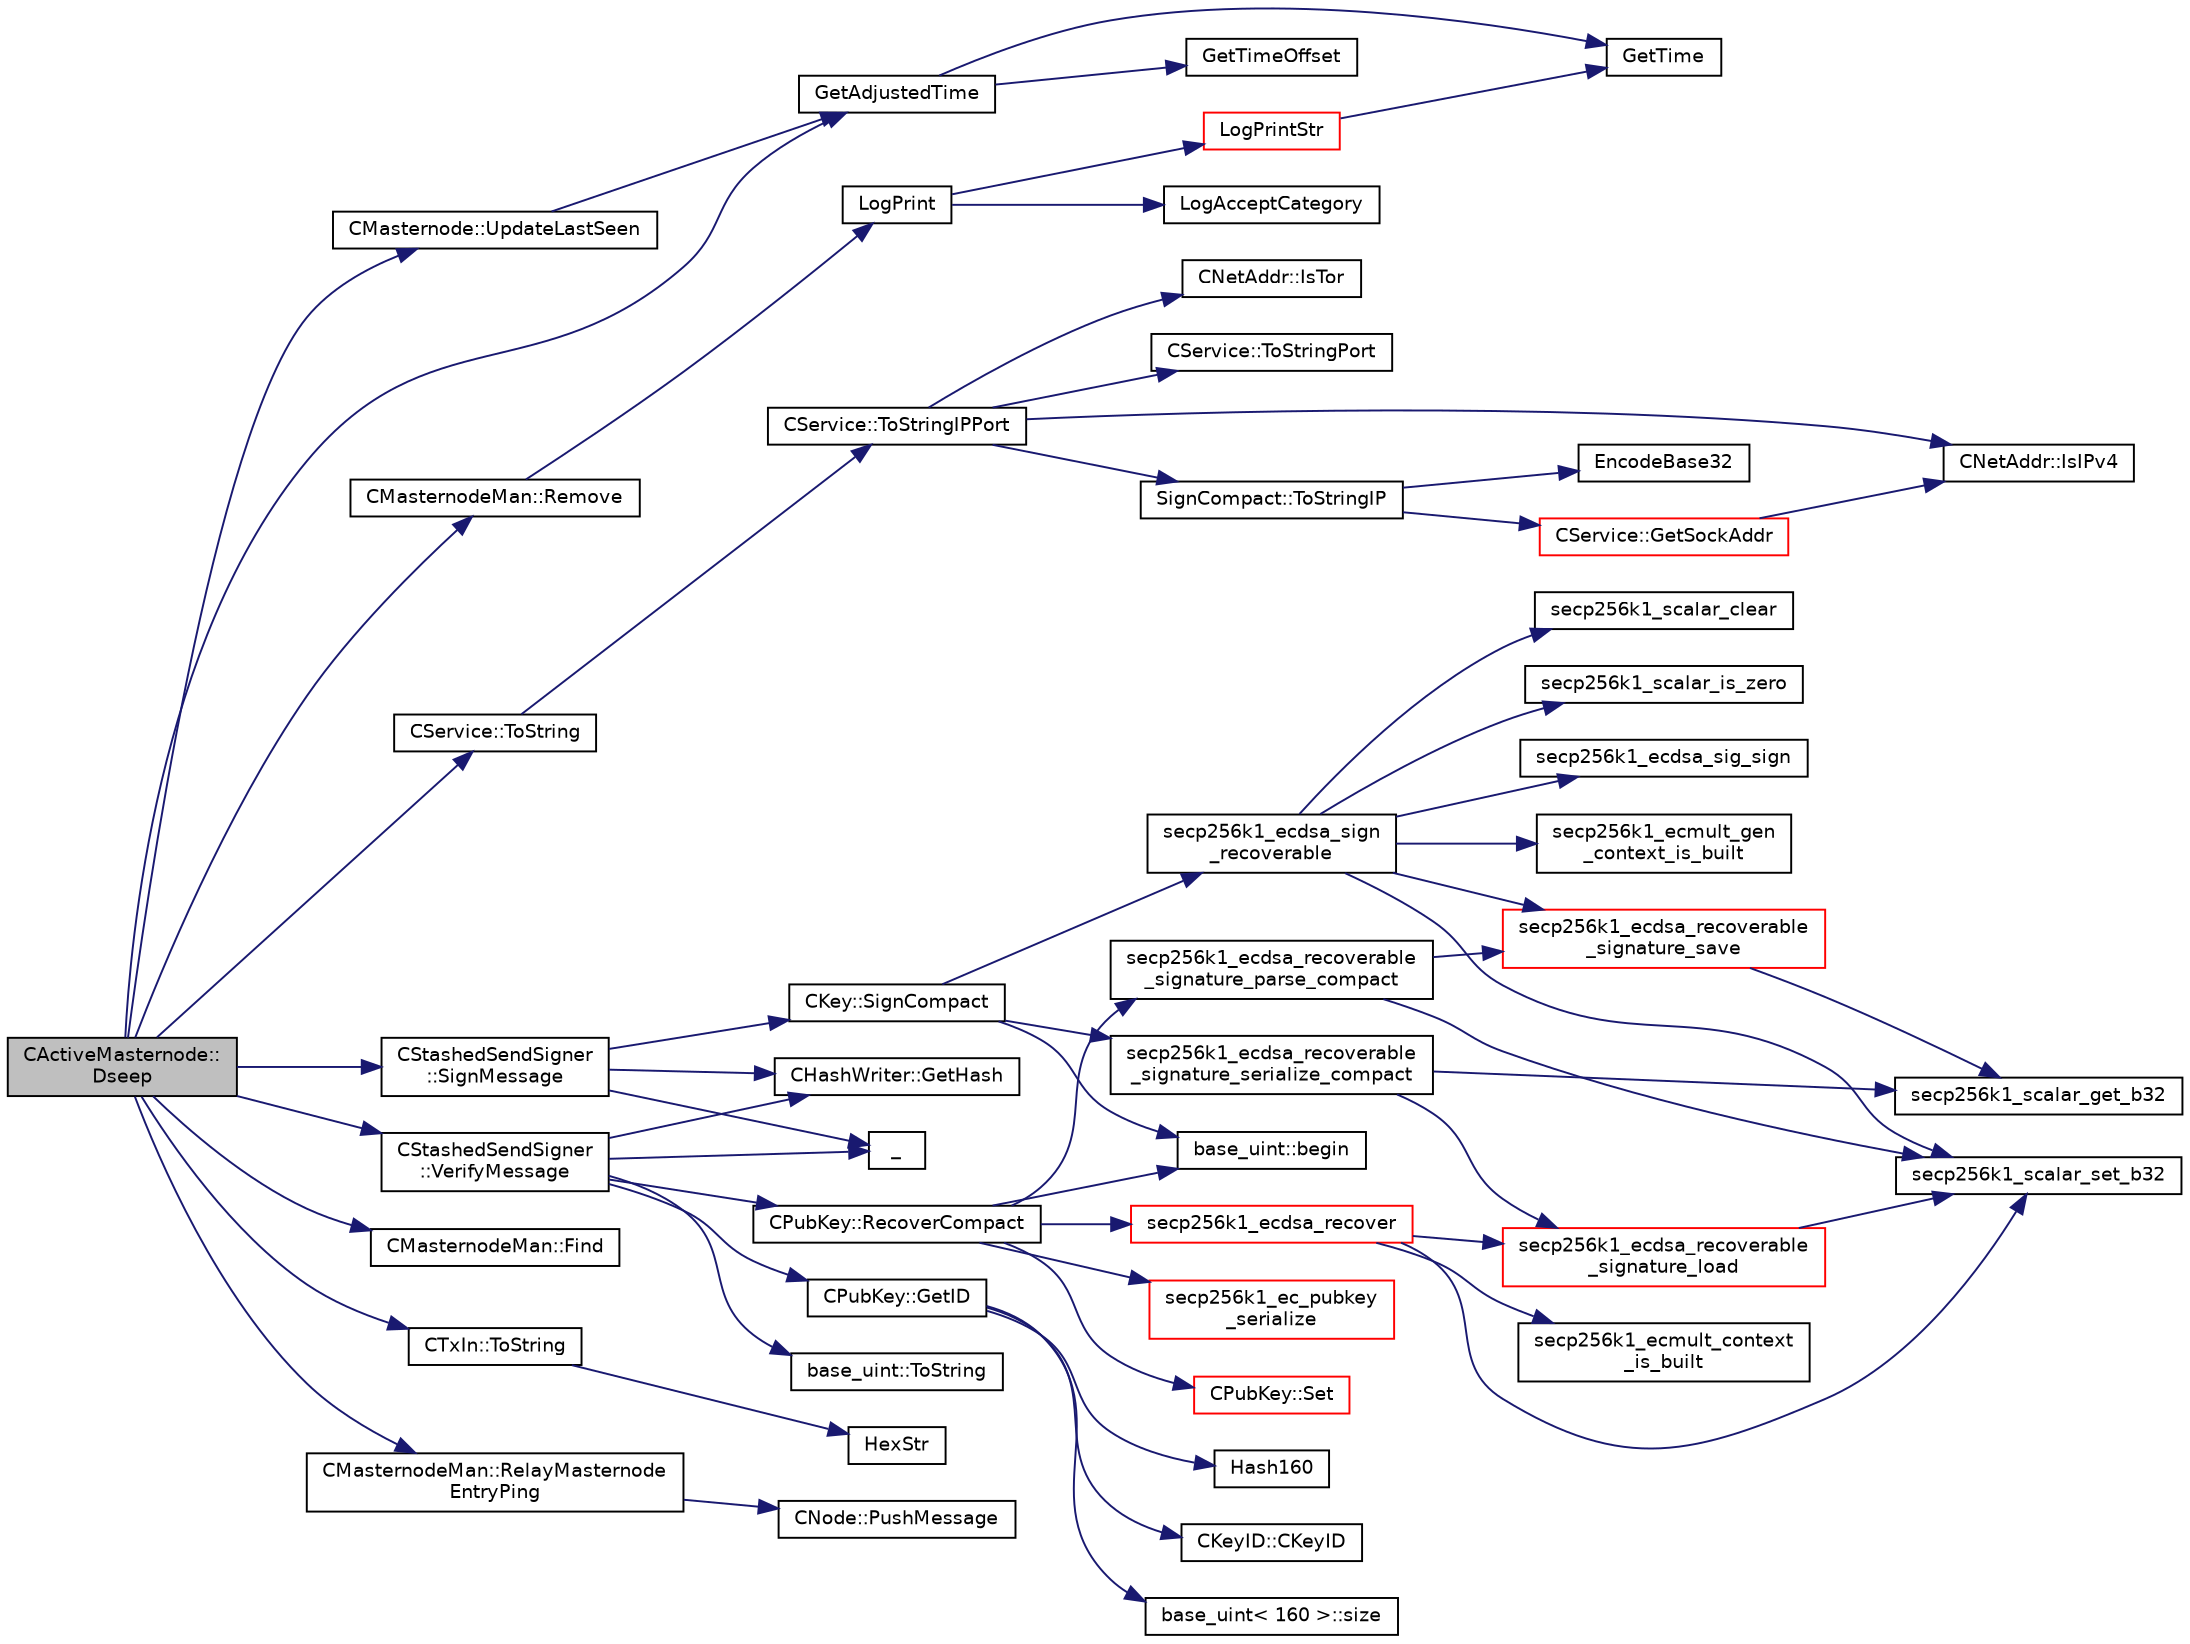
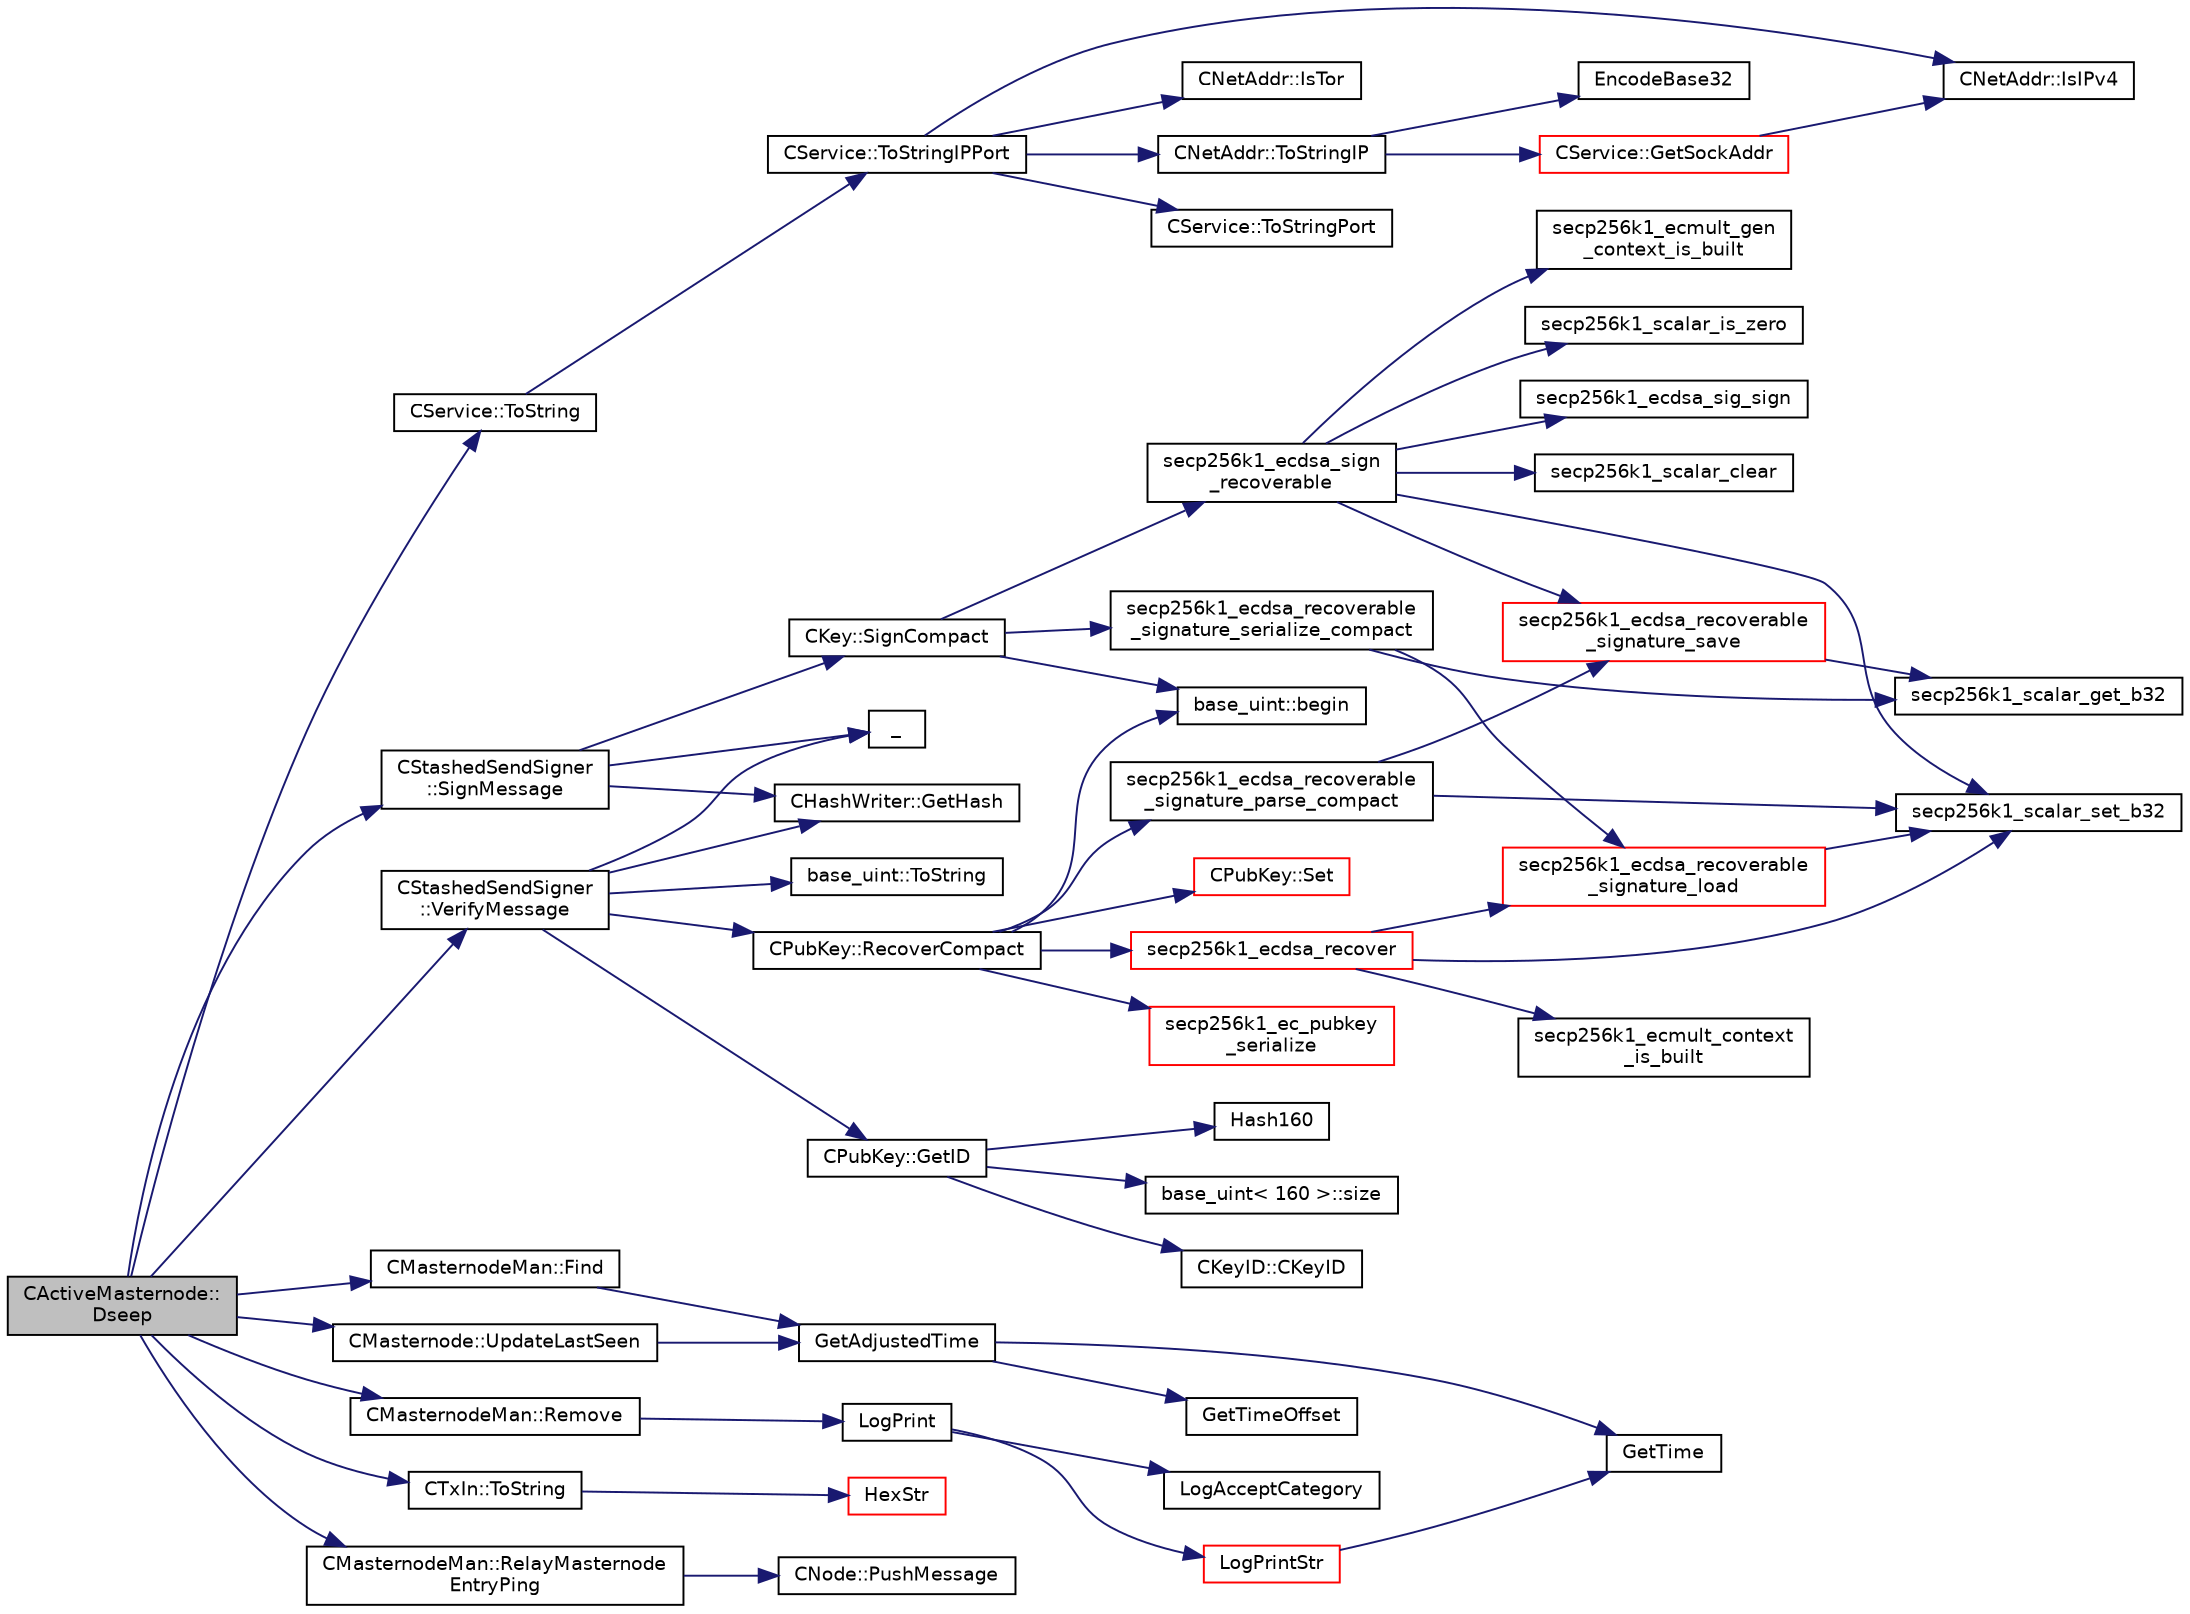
(317, 451) -> (688, 1304)
(1272, 500) -> (1272, 154)
(897, 1446) -> (897, 1496)
